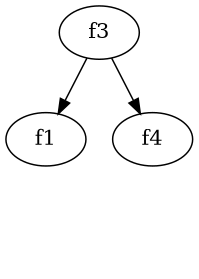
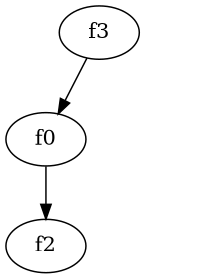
(46, 139) -> (46, 139)
(153, 139) -> none
none -> (46, 246)
